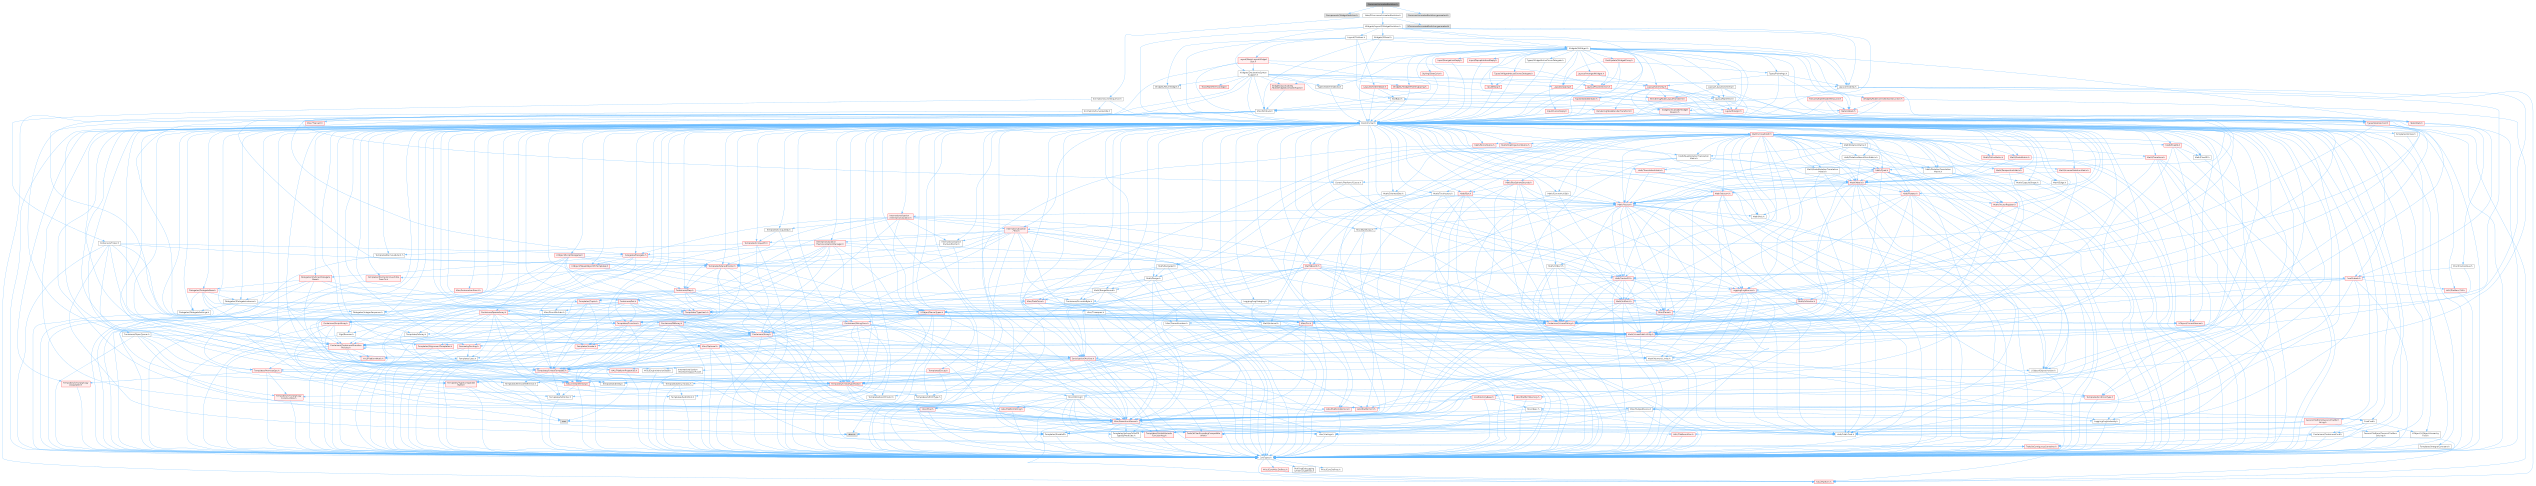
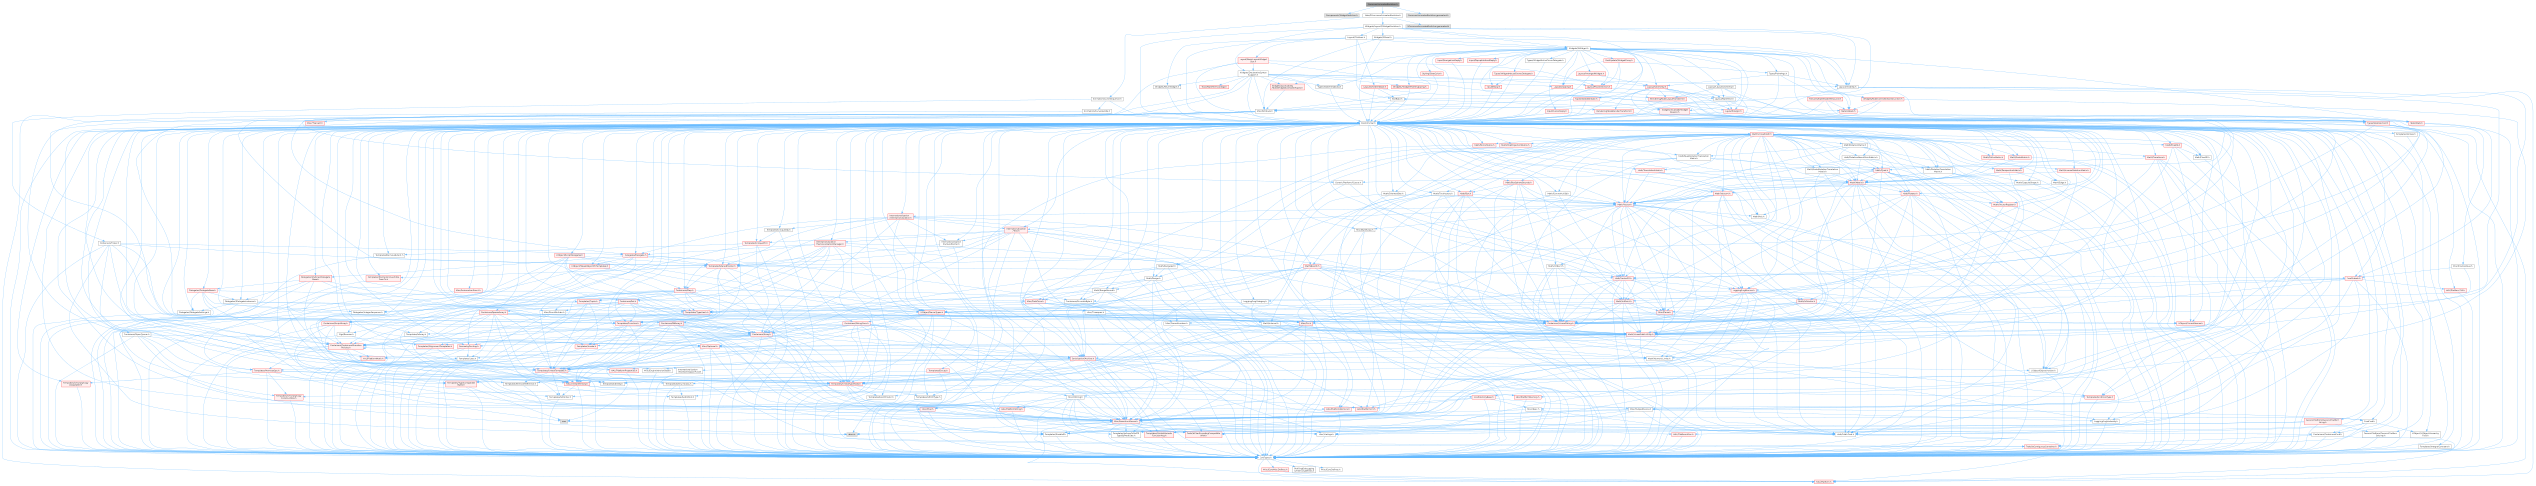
(1027, 277) -> (857, 273)
(770, 307) -> (558, 300)
